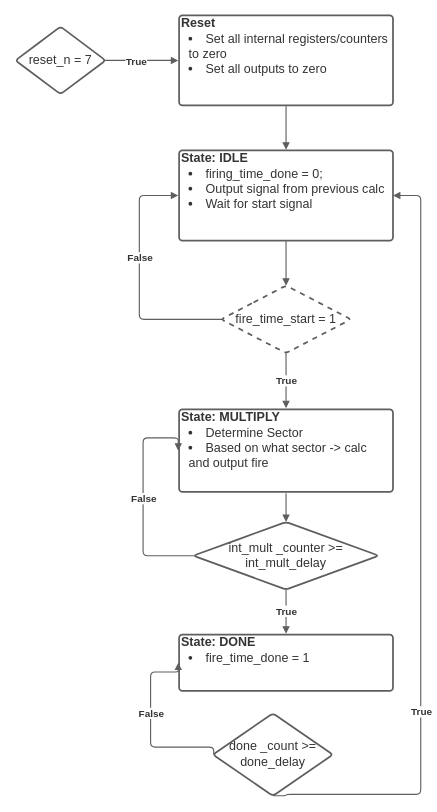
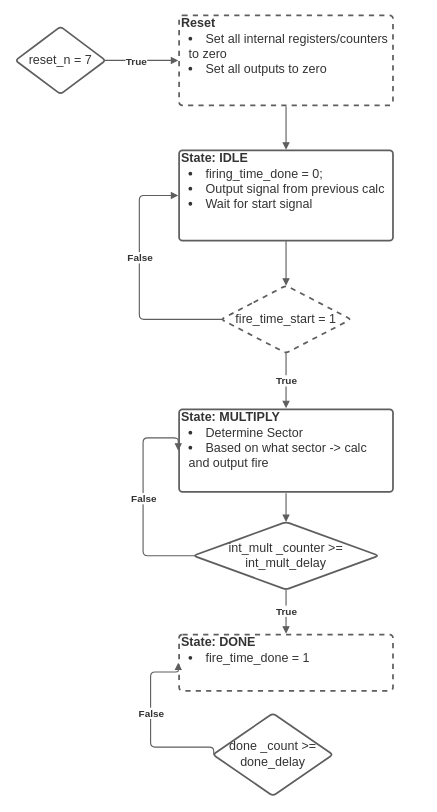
(286, 60) -> (286, 60)
(420, 564) -> none
(286, 662) -> (286, 662)
